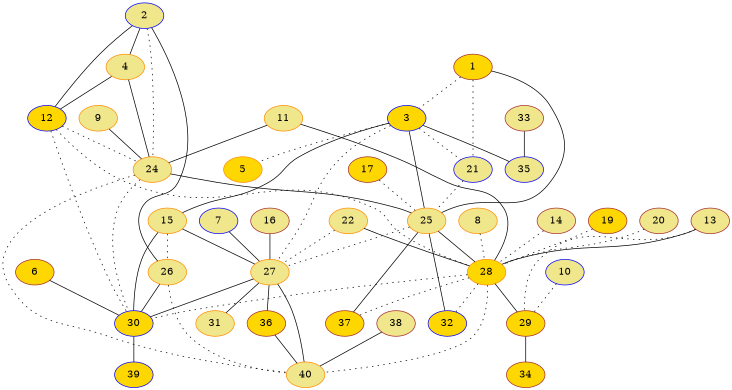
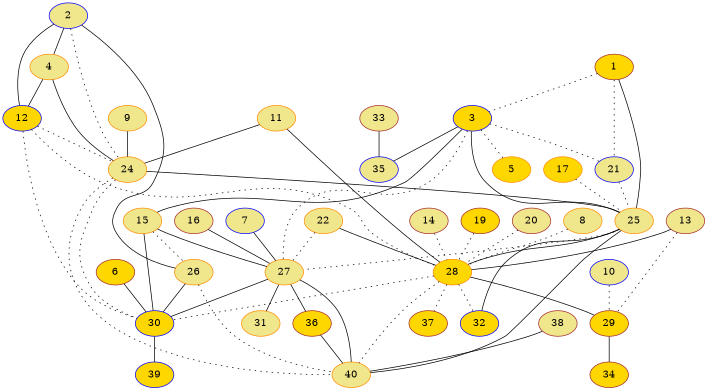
(368, 170) -> (563, 170)
(386, 272) -> (512, 331)
